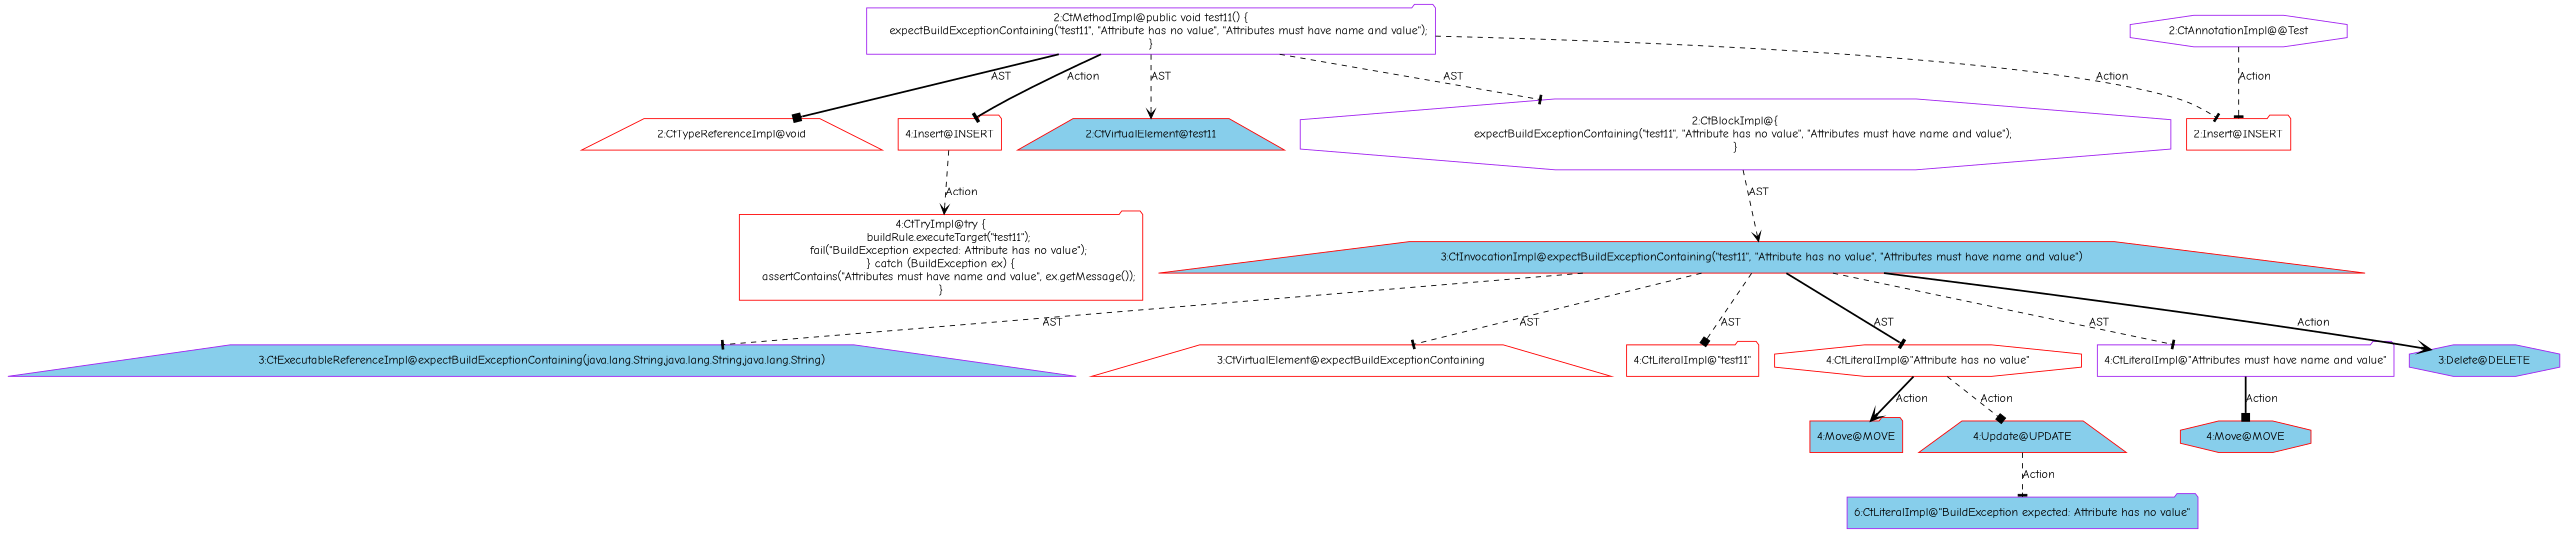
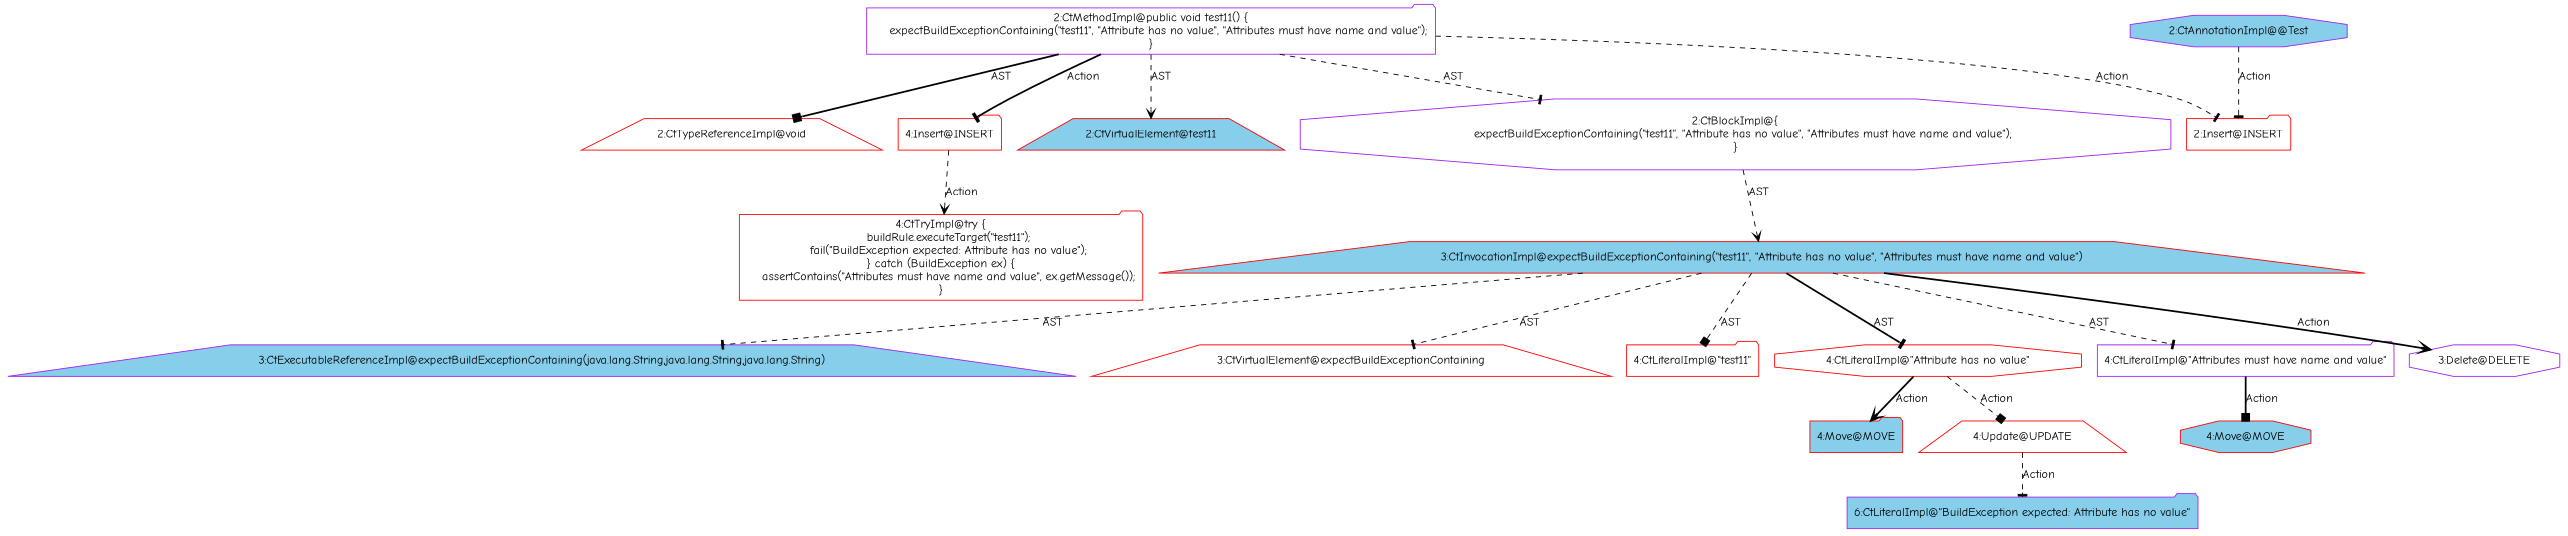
(2239, 31) -> (2239, 31)
(2485, 361) -> (2485, 361)
(2023, 437) -> (2023, 437)
